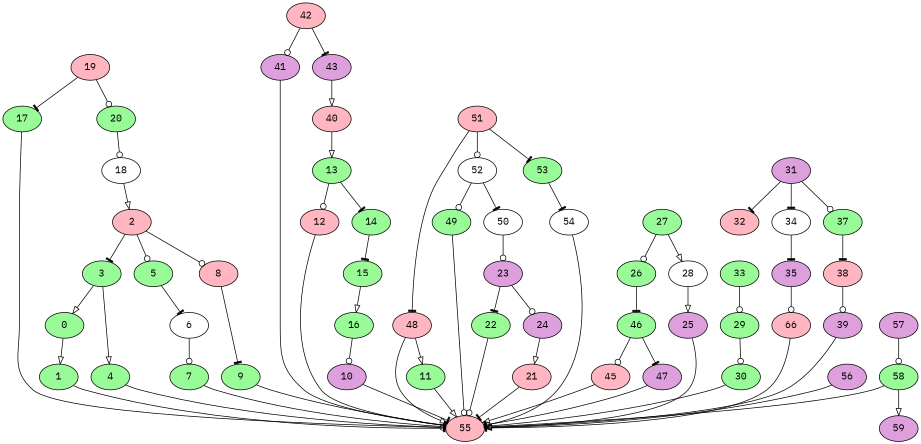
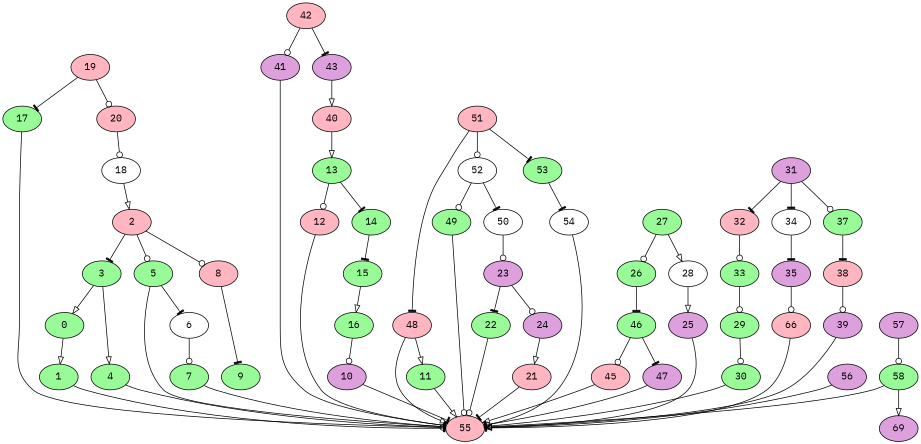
(116, 119) -> (116, 119)
none -> (740, 245)
(316, 402) -> (163, 389)
(899, 429) -> (899, 429)
